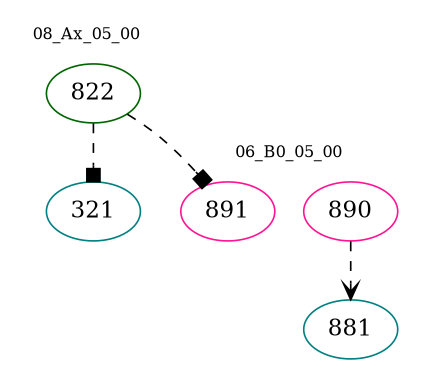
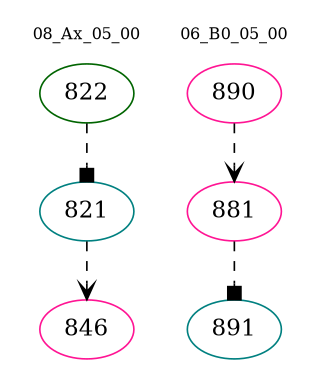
(178, 154) -> (234, 262)
(93, 211) -> (87, 211)
(228, 211) -> (234, 329)
none -> (87, 329)
(351, 329) -> (234, 211)
